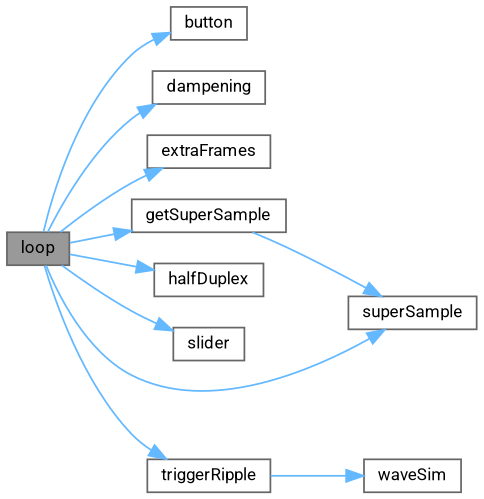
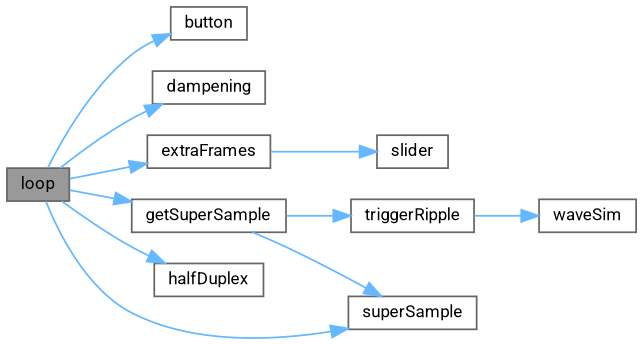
(108, 297) -> (315, 152)
(84, 366) -> (310, 216)
